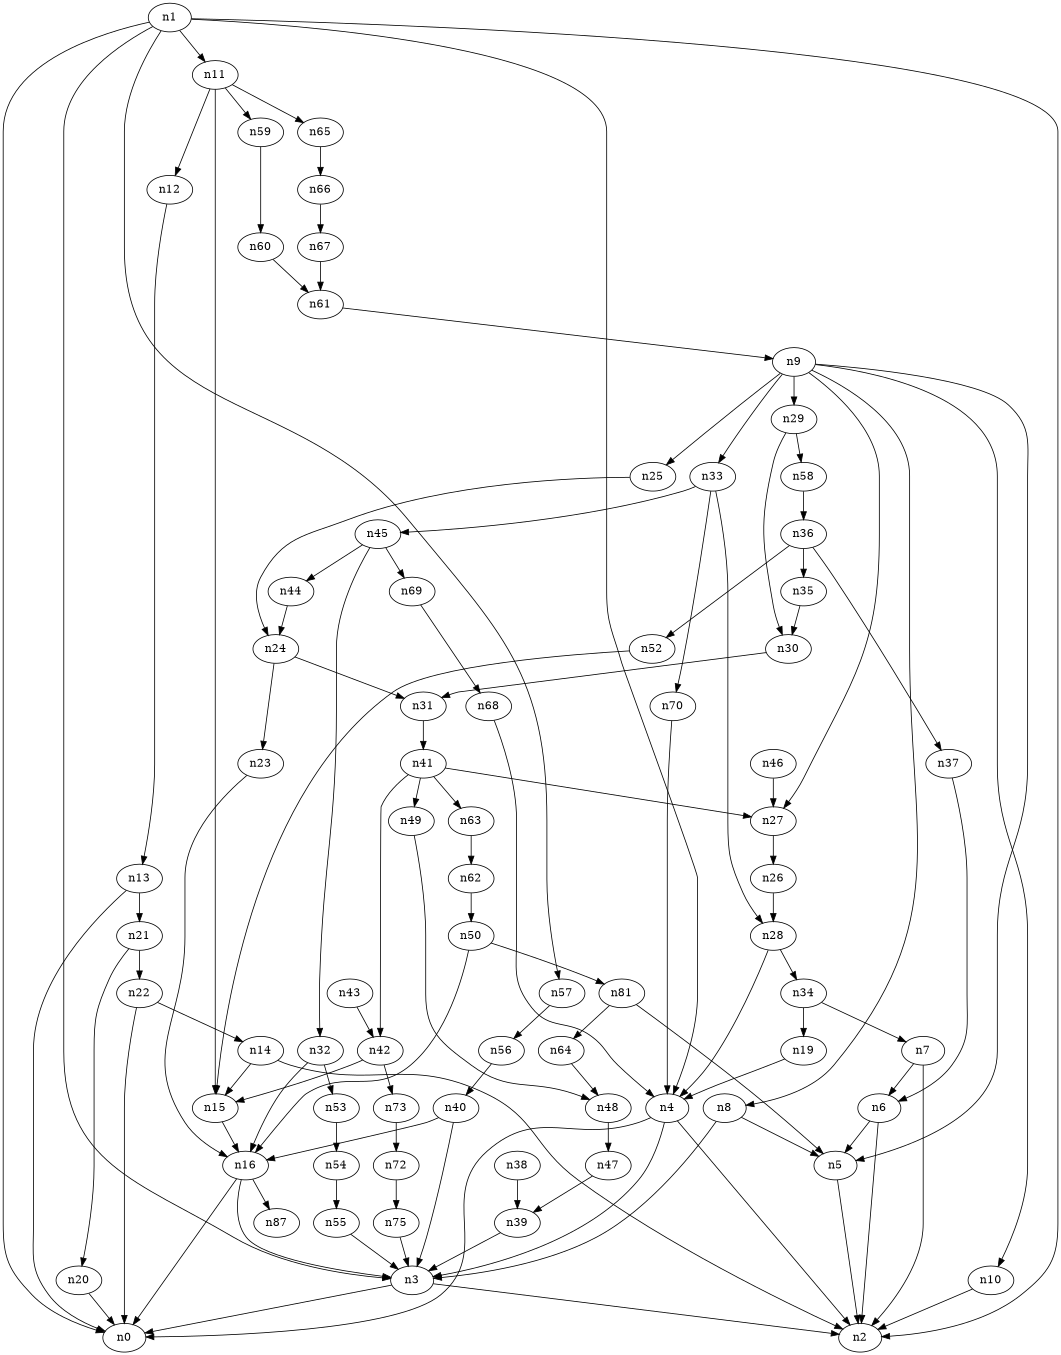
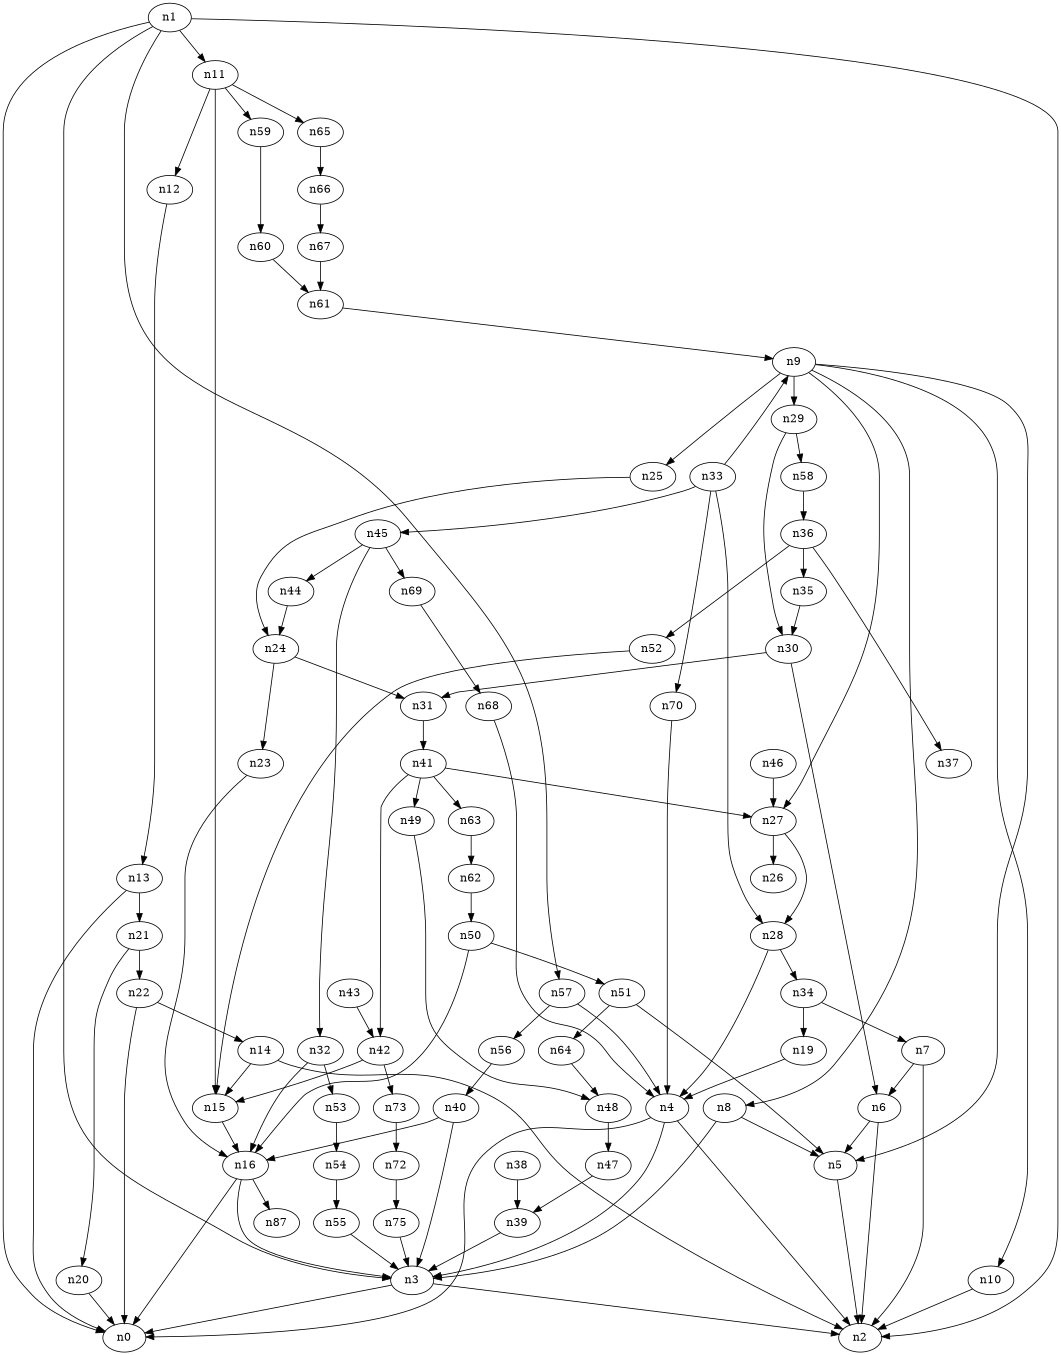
(607, 395) -> (622, 1041)
(752, 414) -> (755, 424)
(773, 903) -> (806, 875)
(967, 951) -> (833, 875)
(622, 993) -> (622, 993)
